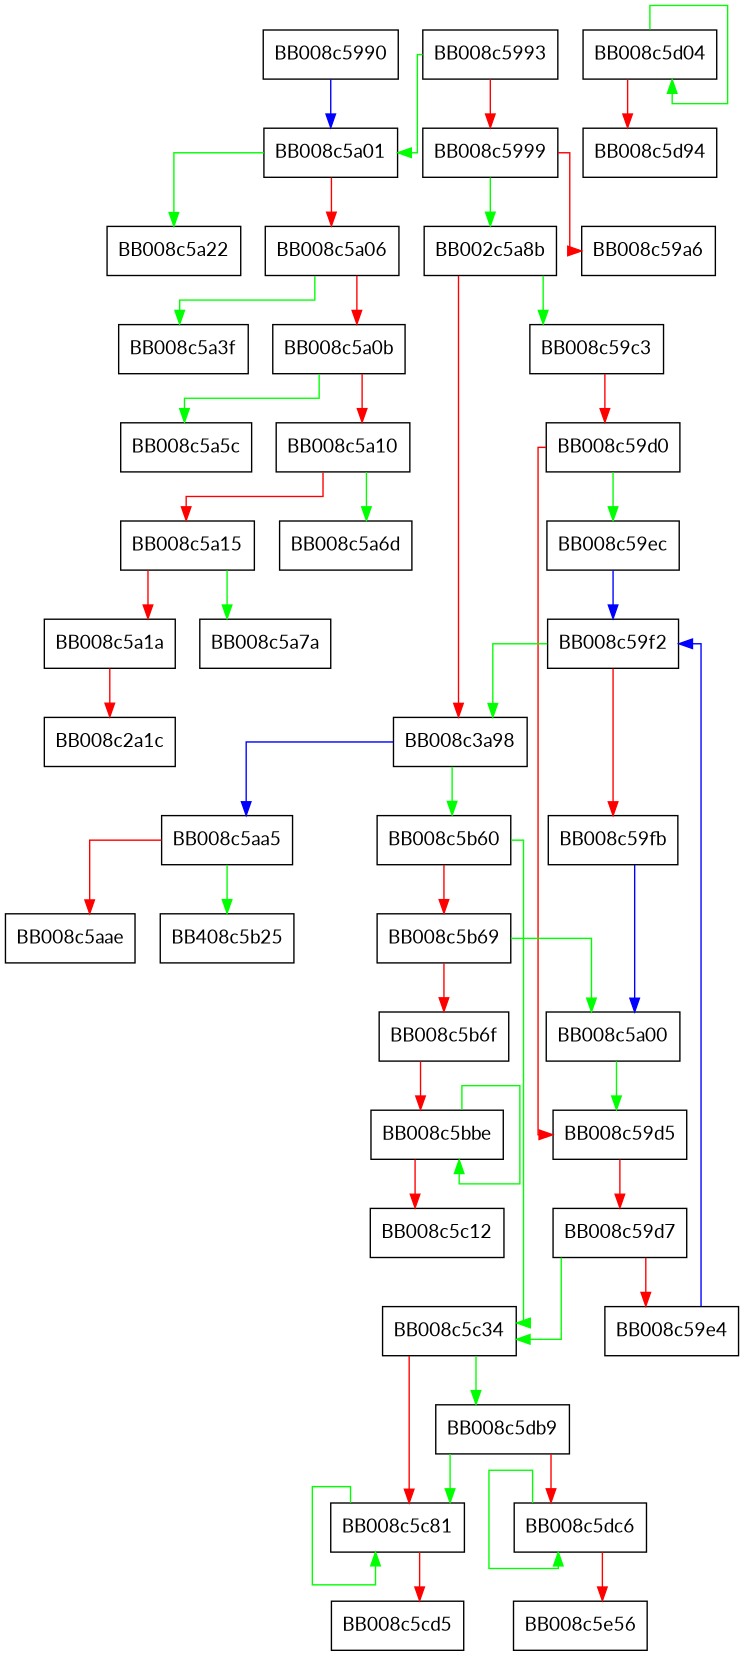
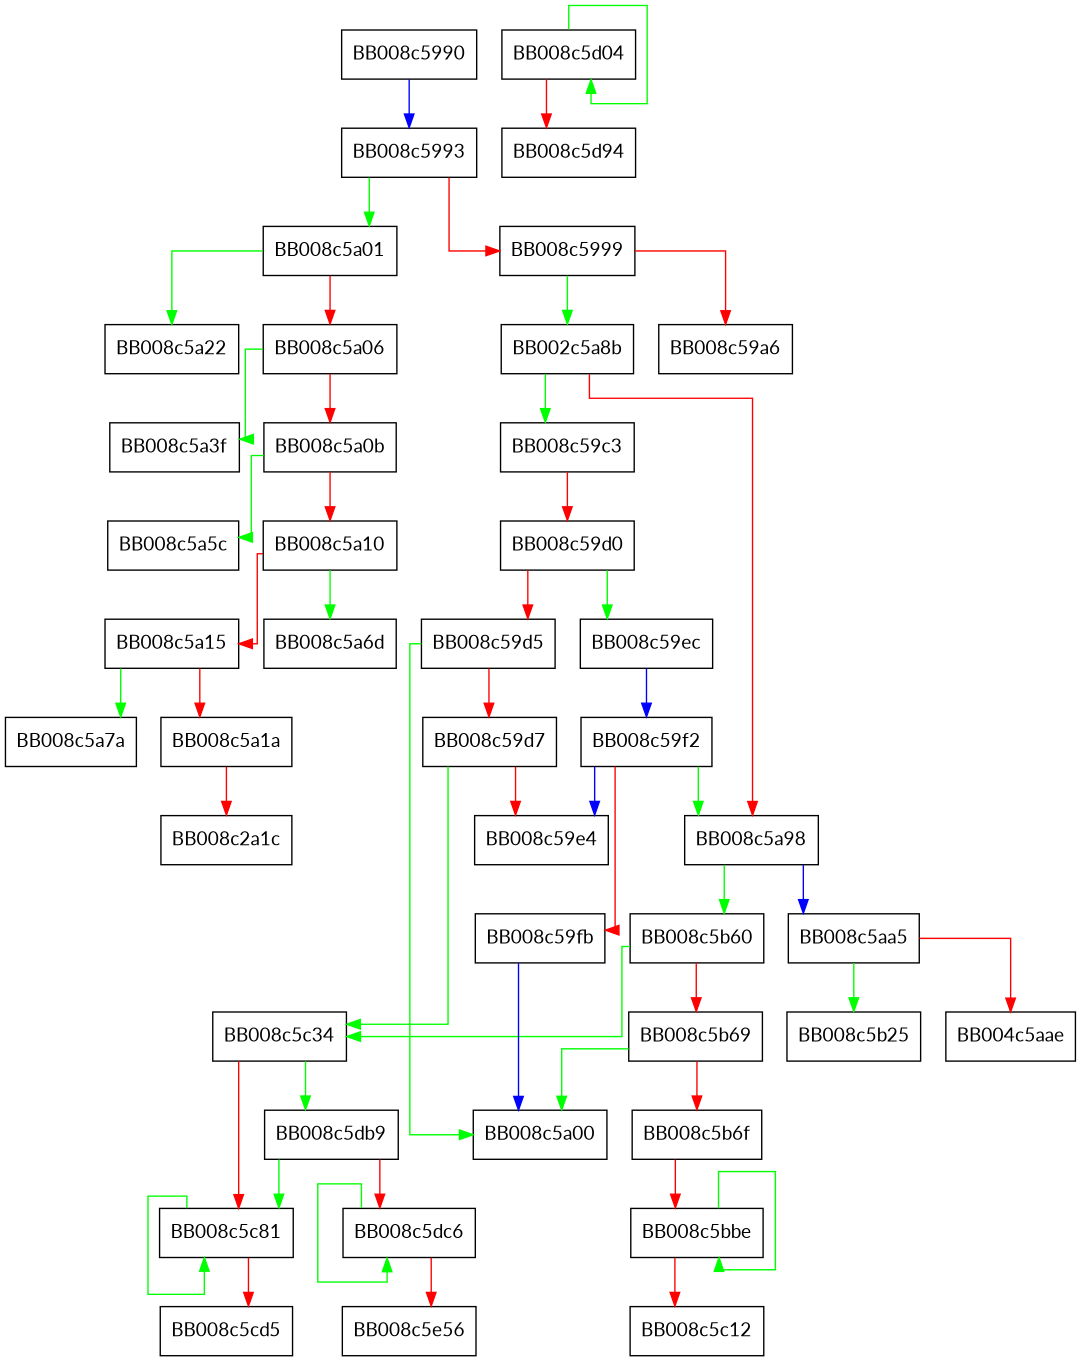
(331, 97) -> (409, 97)
(460, 742) -> (752, 840)
(70, 938) -> (1011, 1037)
(227, 938) -> (854, 1037)
(701, 971) -> (595, 784)
(616, 1079) -> (410, 908)
